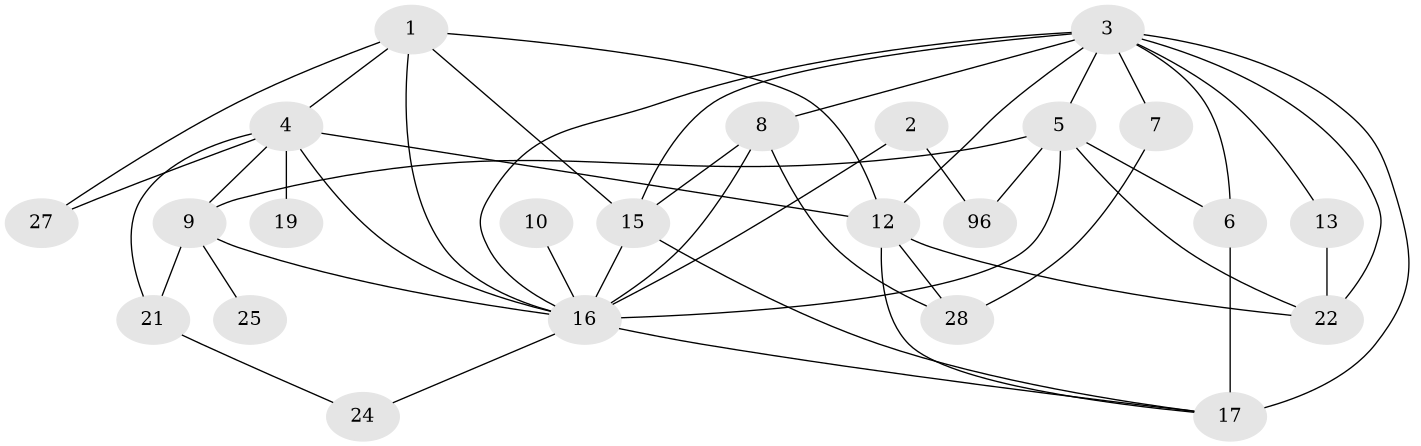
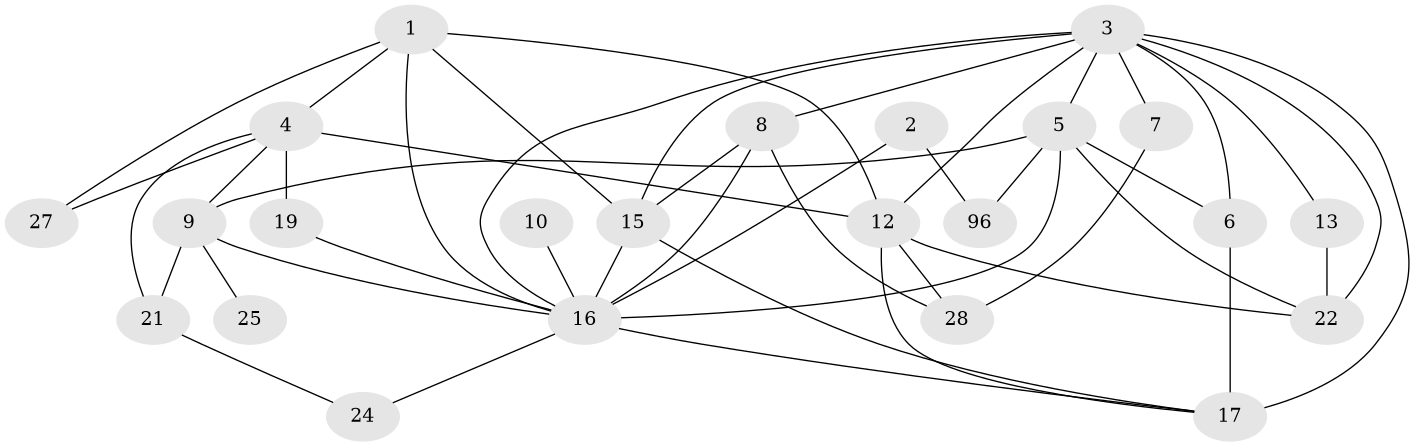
(408, 257) -> (433, 277)
